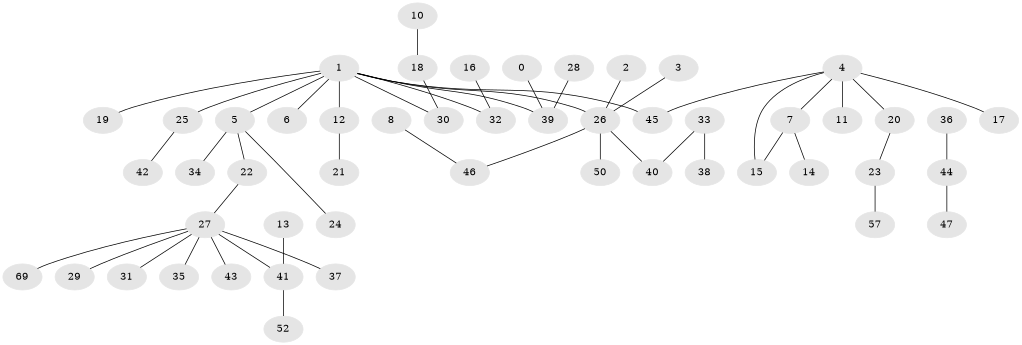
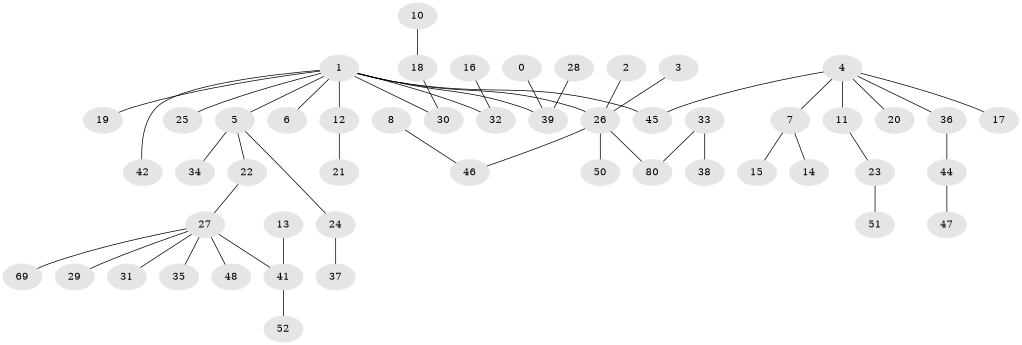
(769, 101) -> (895, 94)
(163, 146) -> (157, 107)
(885, 146) -> (859, 146)
(653, 173) -> (653, 173)
(875, 225) -> (875, 225)
(272, 249) -> (336, 251)
(231, 277) -> (231, 277)
